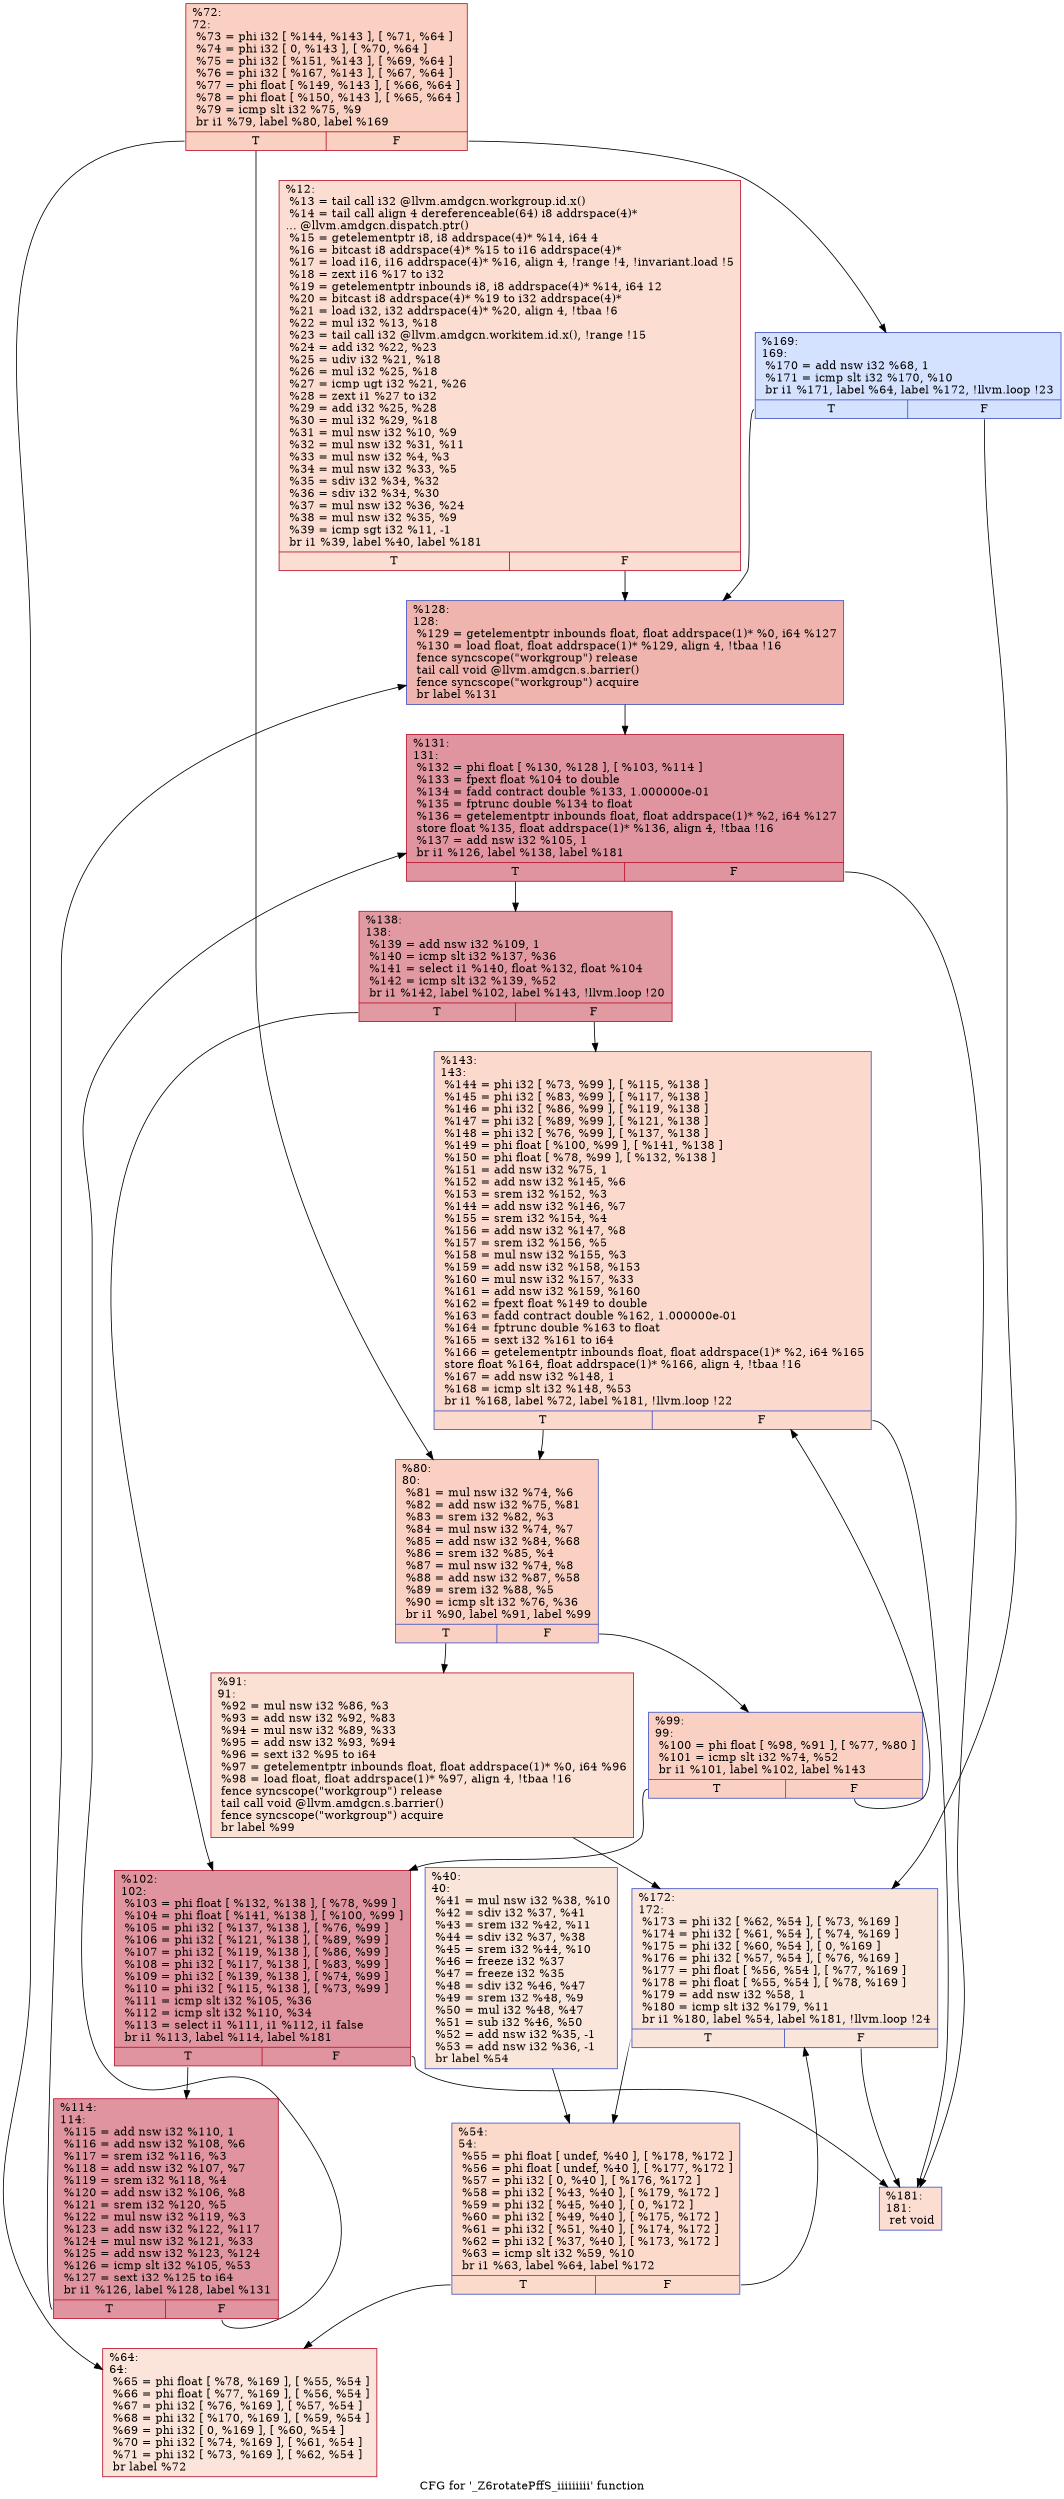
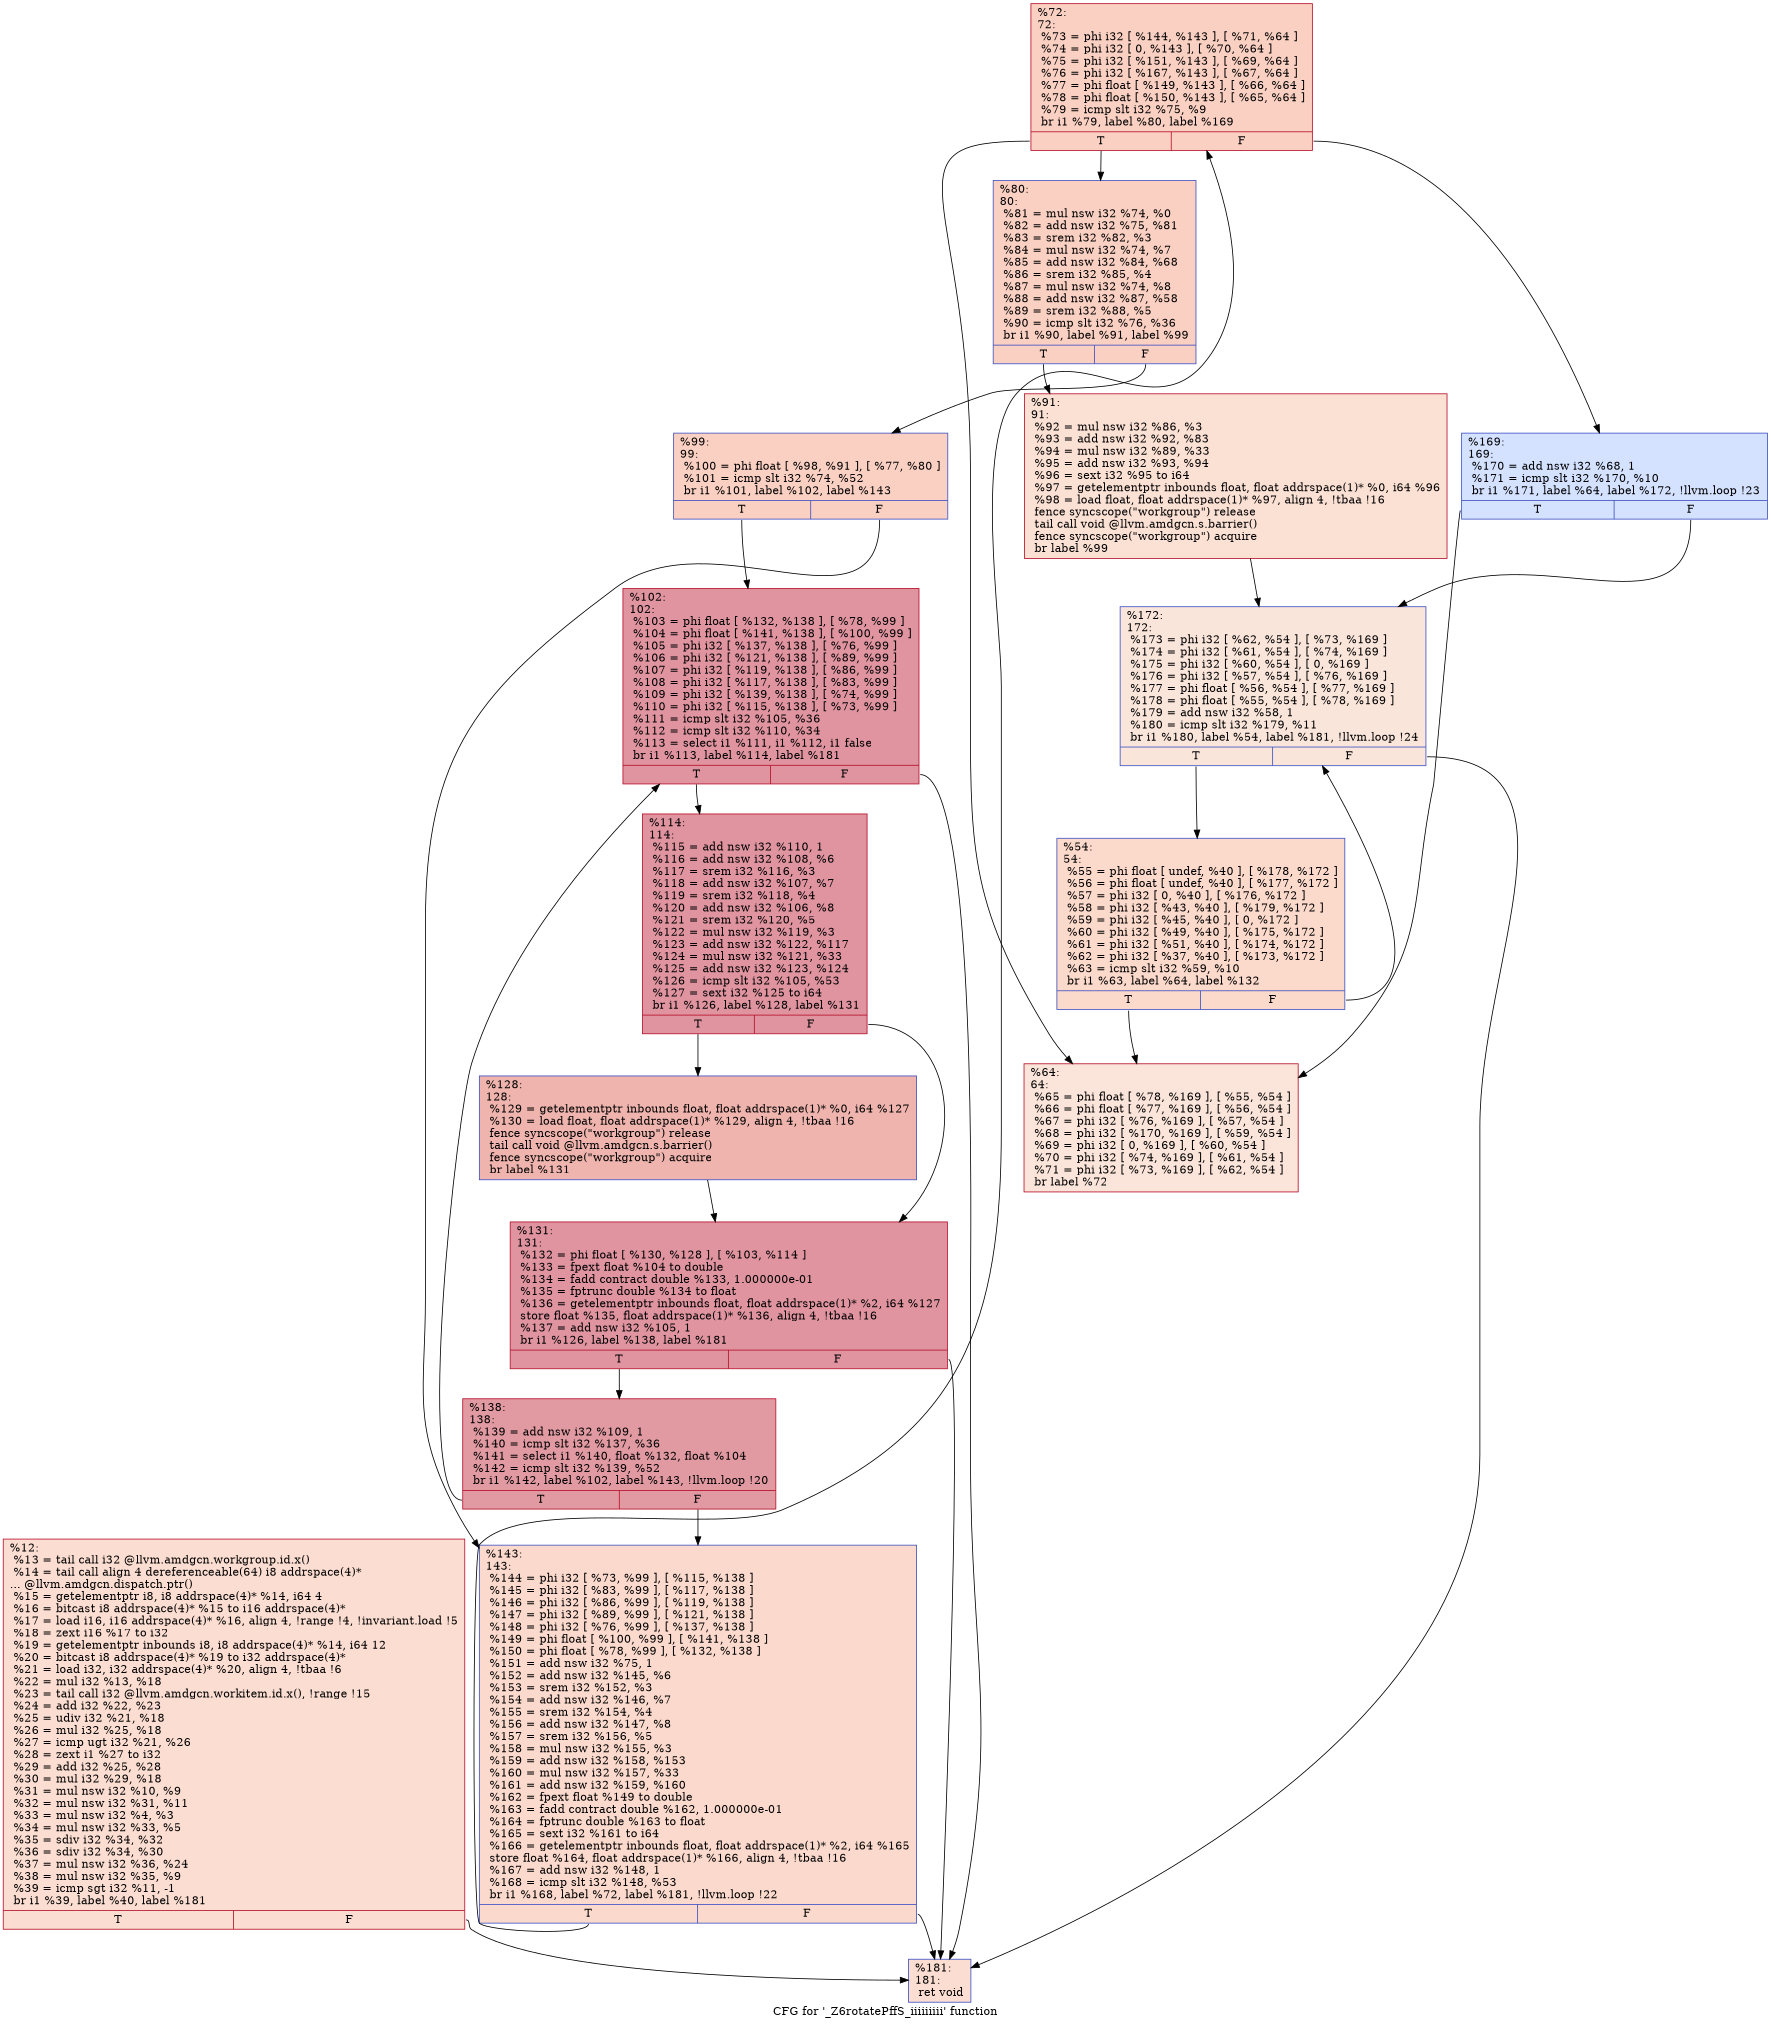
(749, 505) -> (1429, 811)
(625, 582) -> (677, 1972)
(533, 1207) -> (579, 1700)
(543, 1441) -> (1000, 1188)
(488, 1493) -> (1086, 214)
(521, 1968) -> none
(557, 2266) -> (1162, 981)
